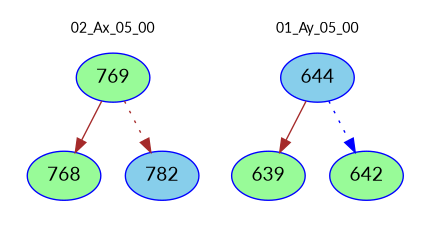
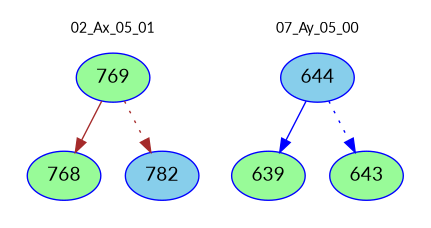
(113, 29) -> (113, 29)
(317, 29) -> (317, 29)
(296, 121) -> (296, 121)
(367, 176) -> (367, 176)
